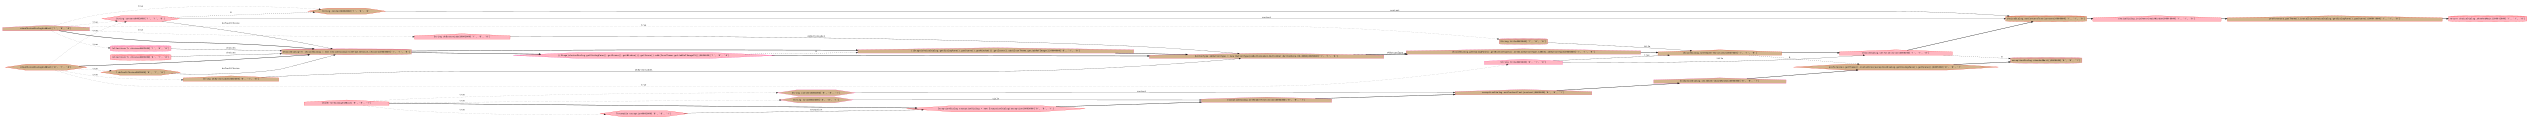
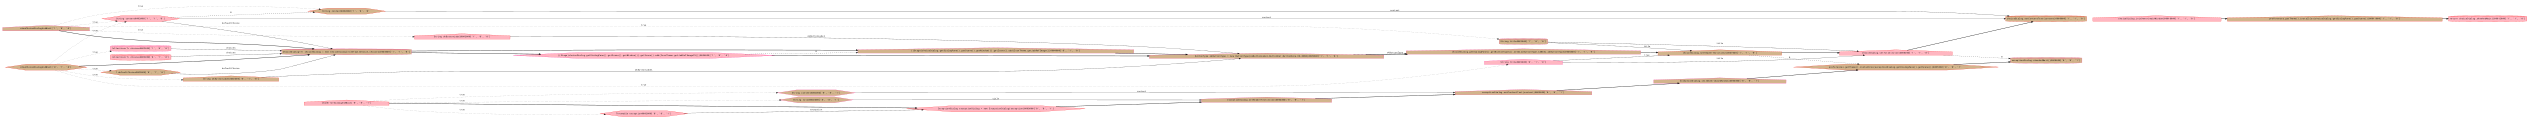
(2089, 19) -> none
(78, 41) -> (83, 57)
none -> (1702, 46)
